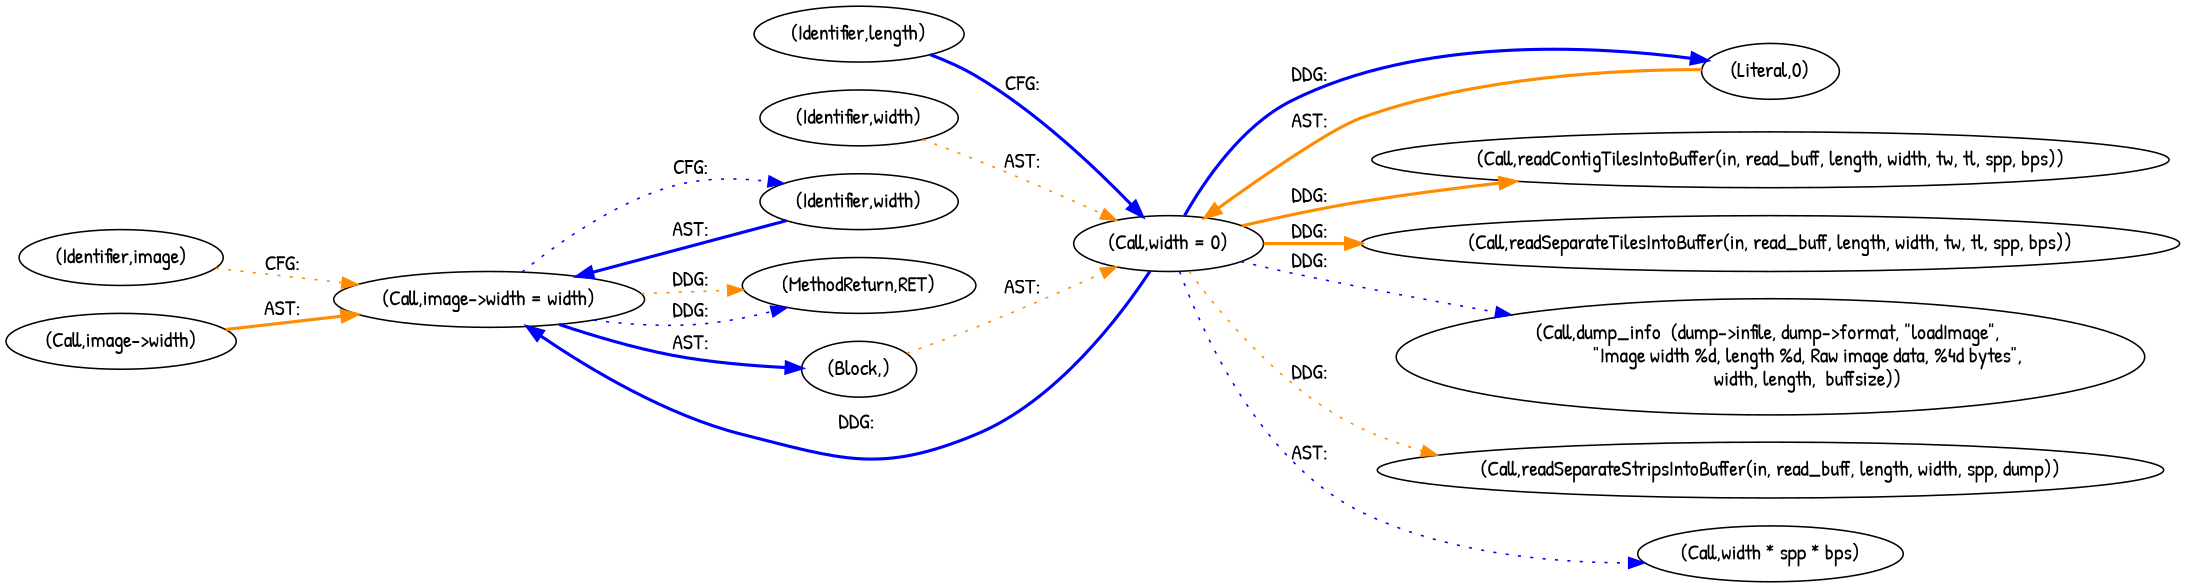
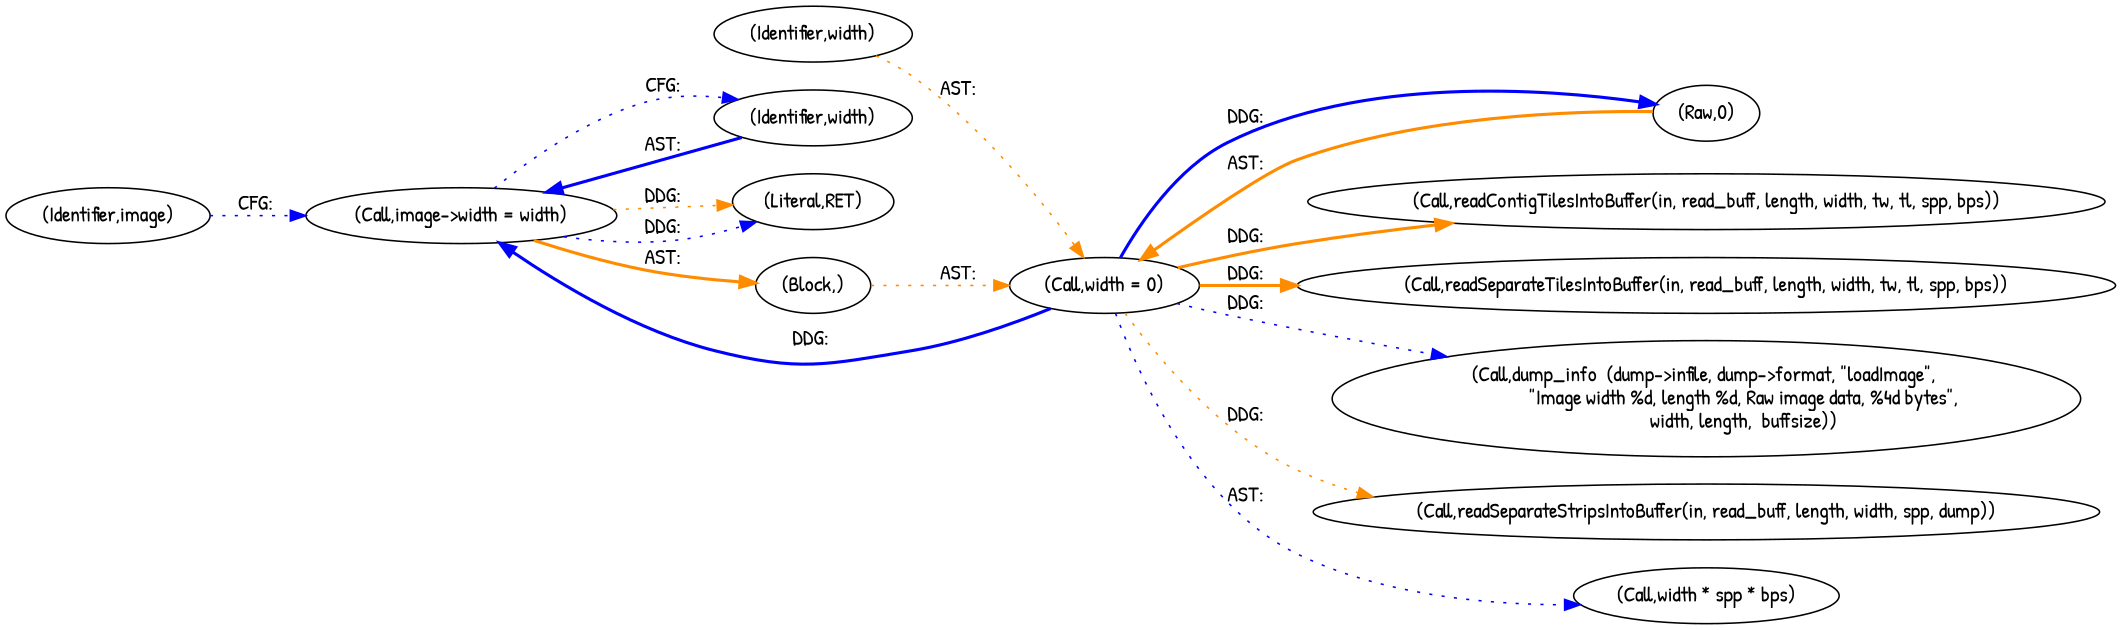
(859, 34) -> none
(1770, 71) -> (1706, 113)
(279, 275) -> (250, 216)
(859, 285) -> (813, 202)
(121, 341) -> none
(671, 355) -> (635, 268)
